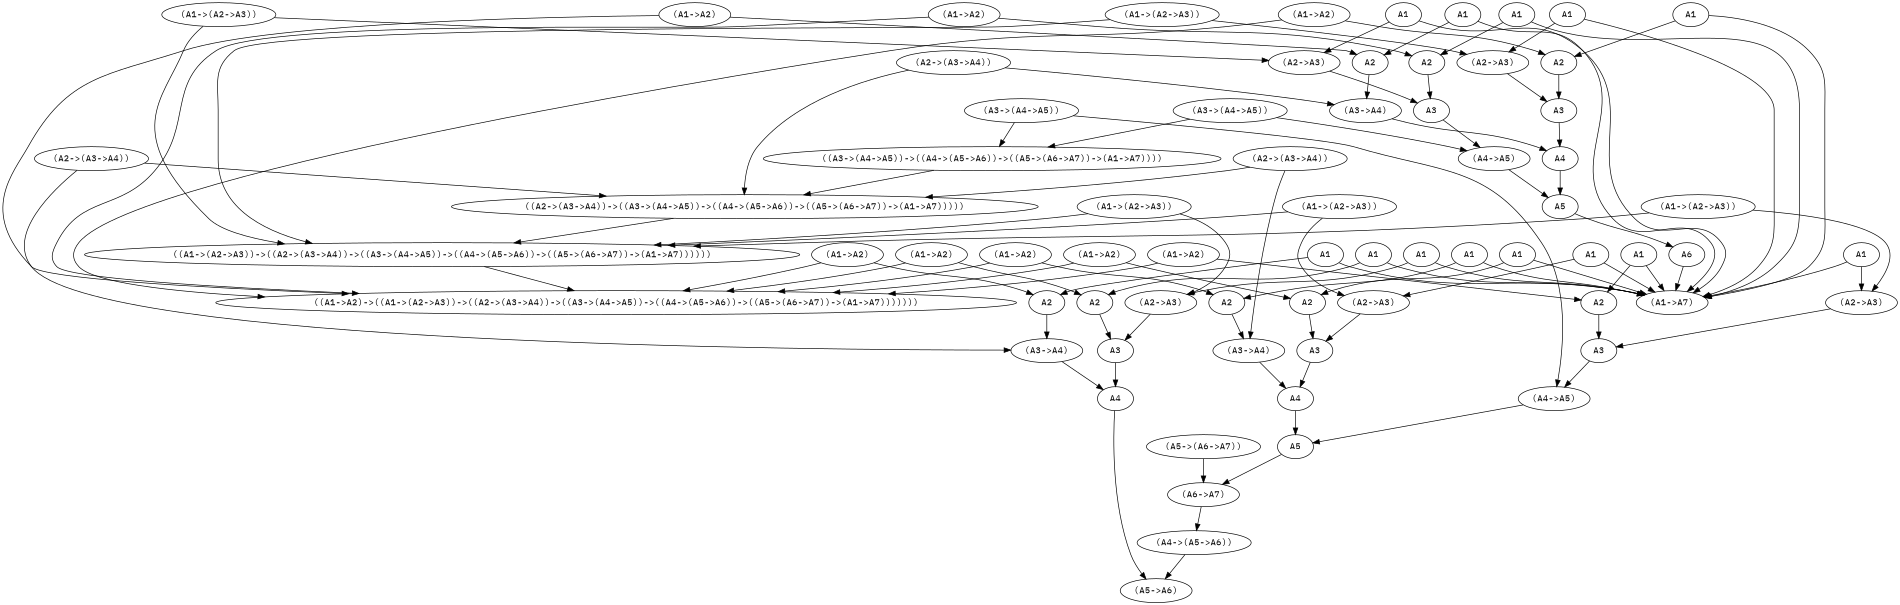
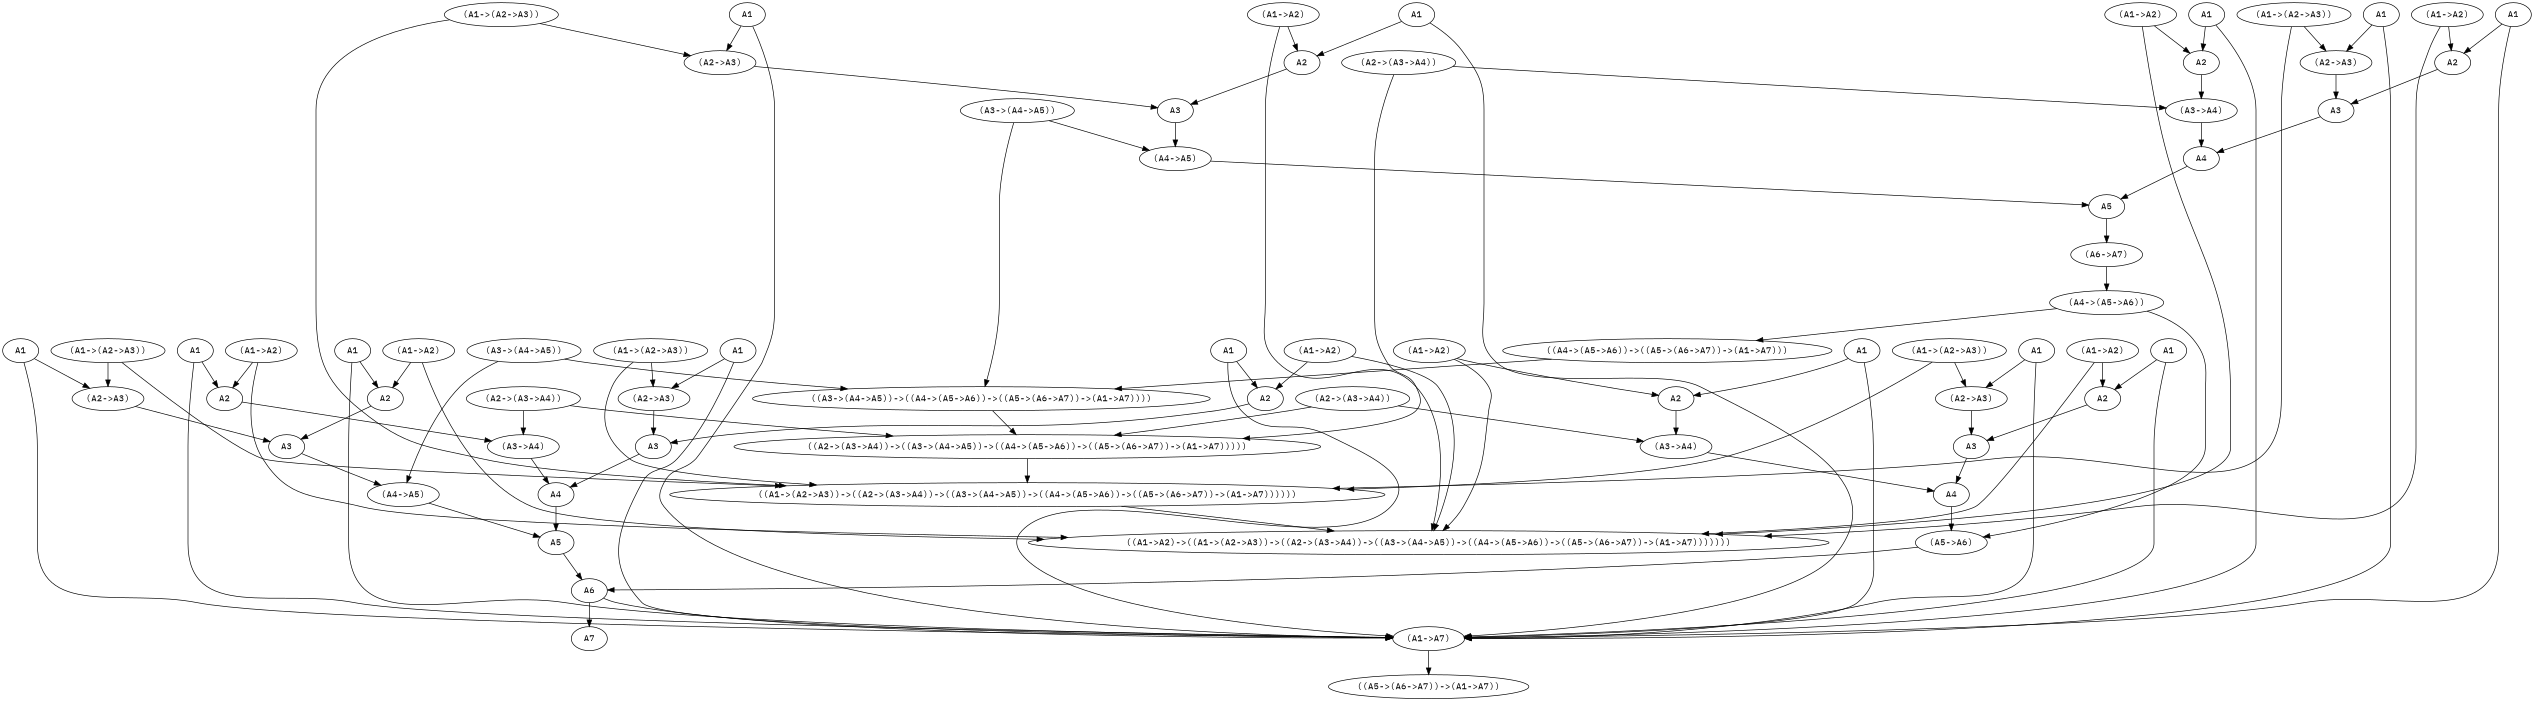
none -> (1667, 351)
(1203, 447) -> none
none -> (1266, 579)
none -> (589, 639)
none -> (1429, 687)
